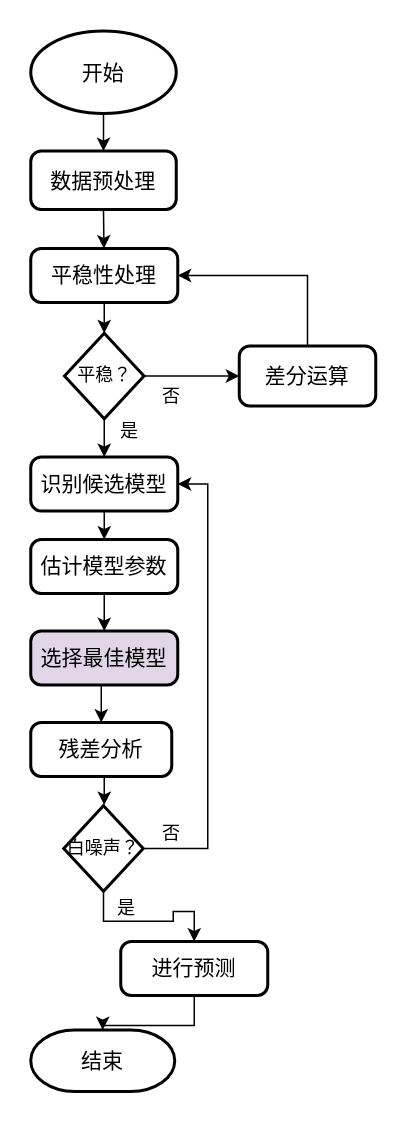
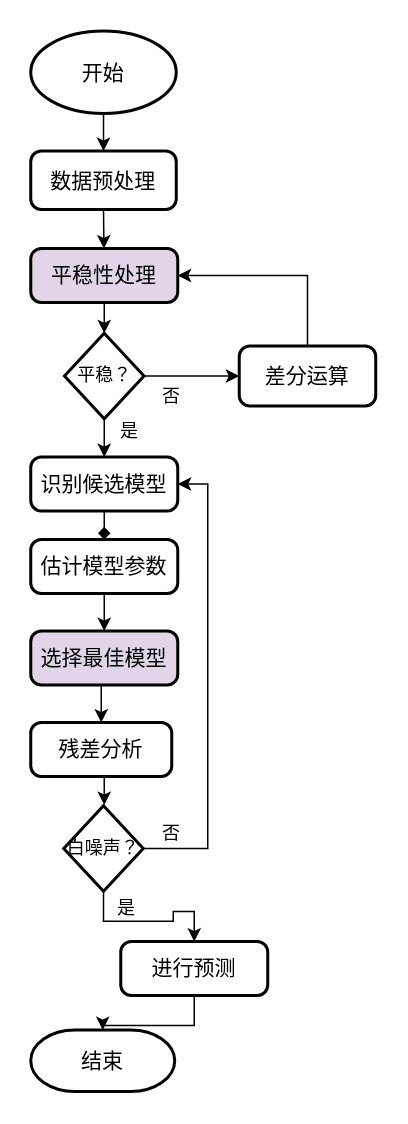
(104, 275) -> (104, 275)
(104, 528) -> (104, 527)
